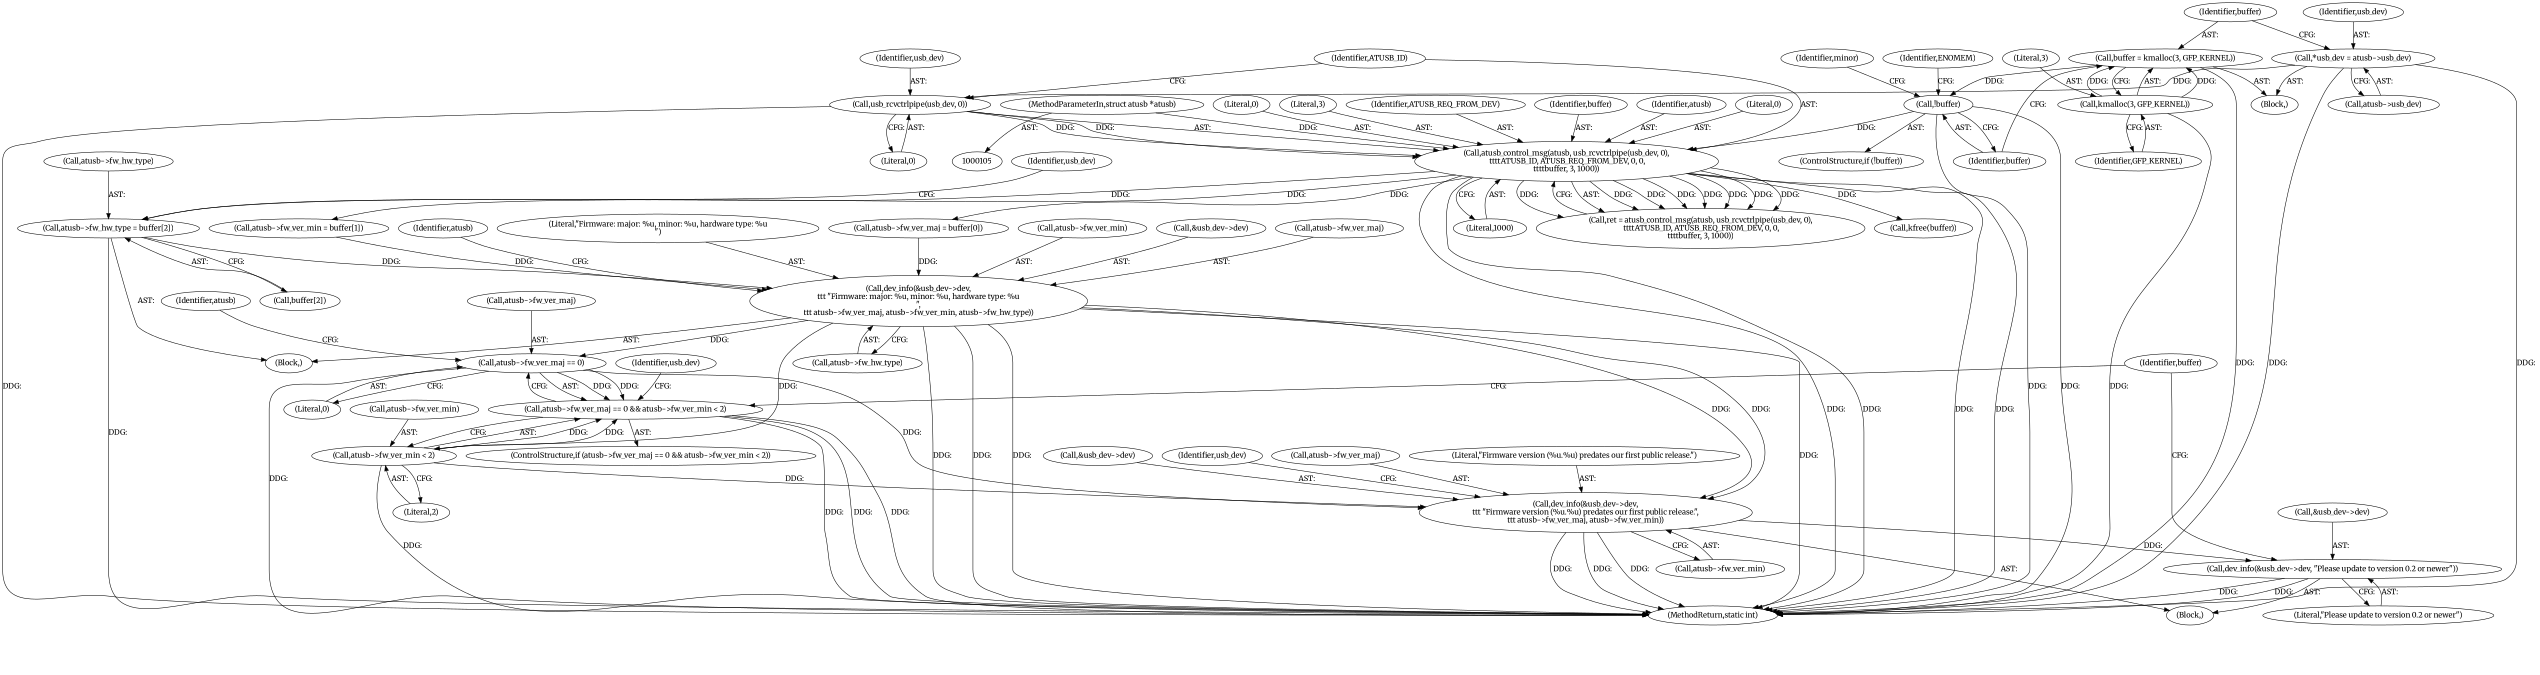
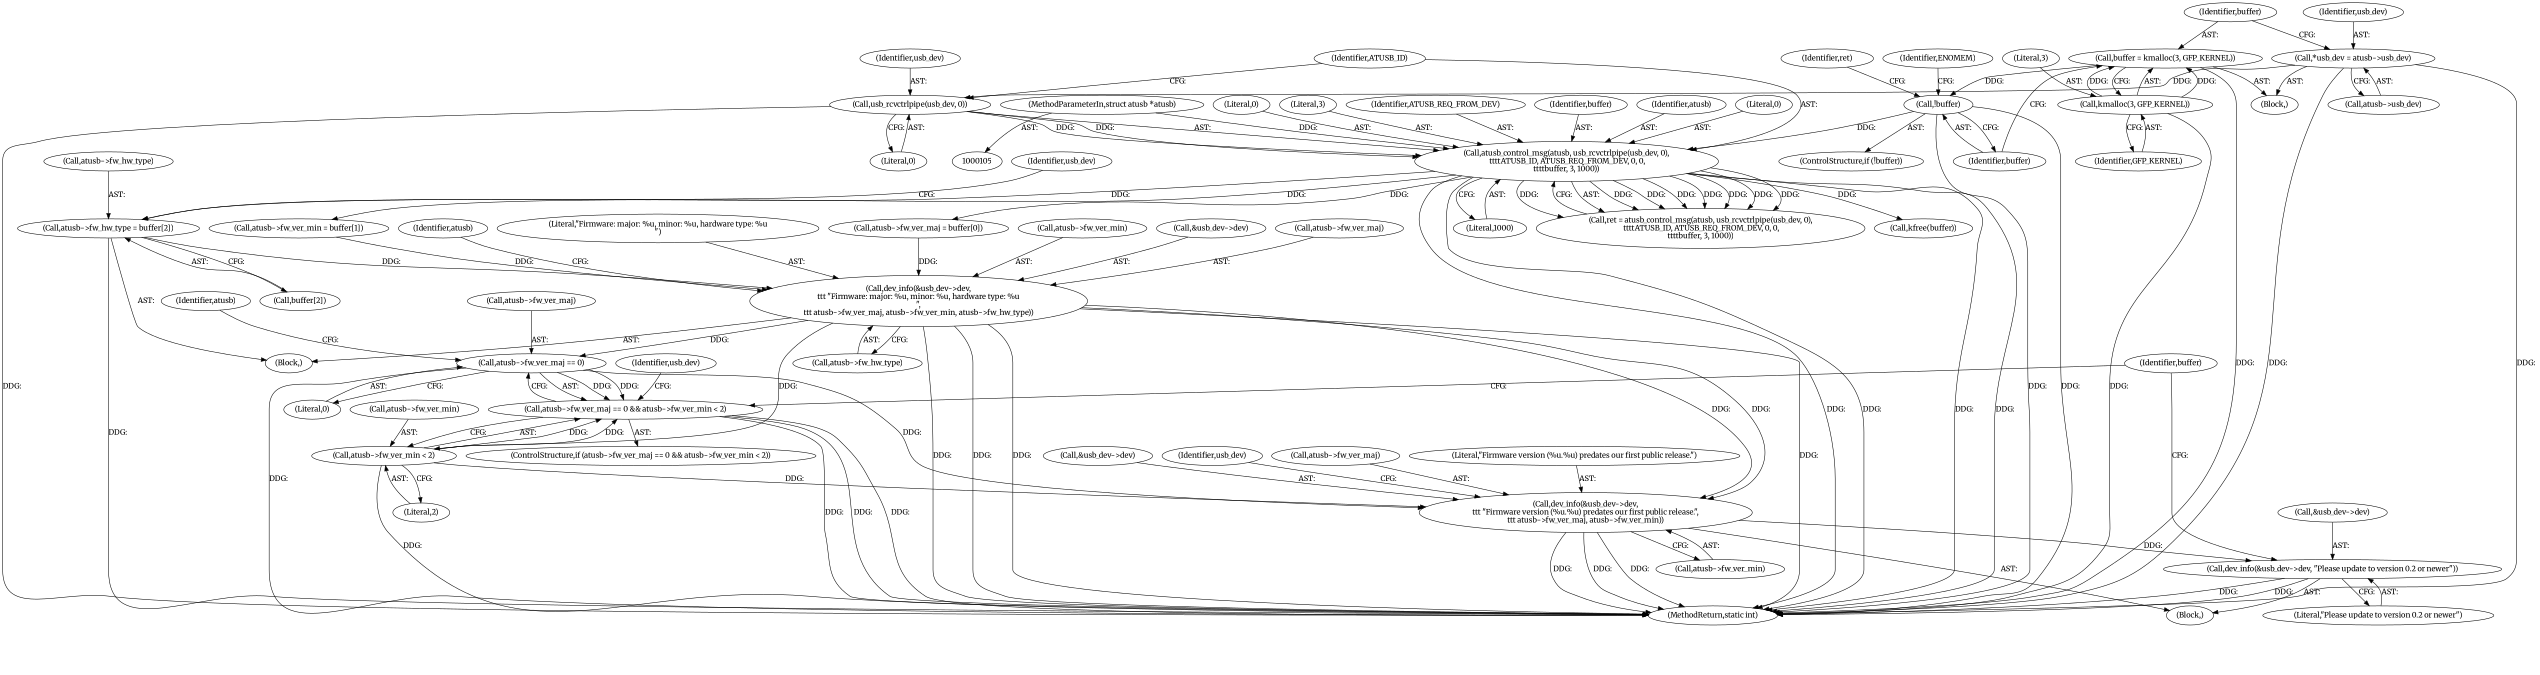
(1827, 59) -> (1827, 59)
